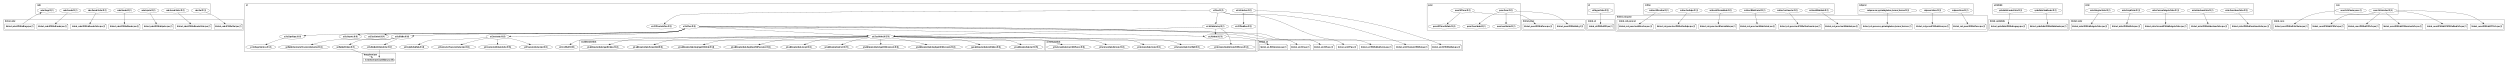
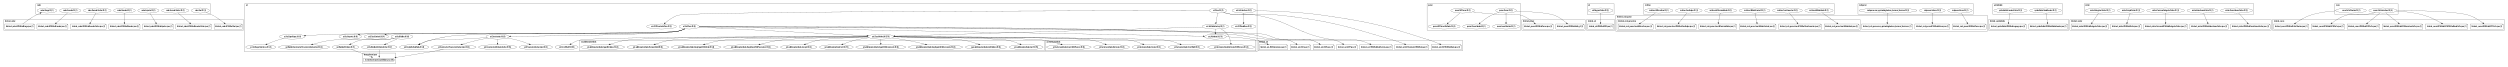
(2351, 11) -> (2351, 11)
(1627, 21) -> (1627, 21)
(550, 34) -> (552, 34)
none -> (420, 54)
